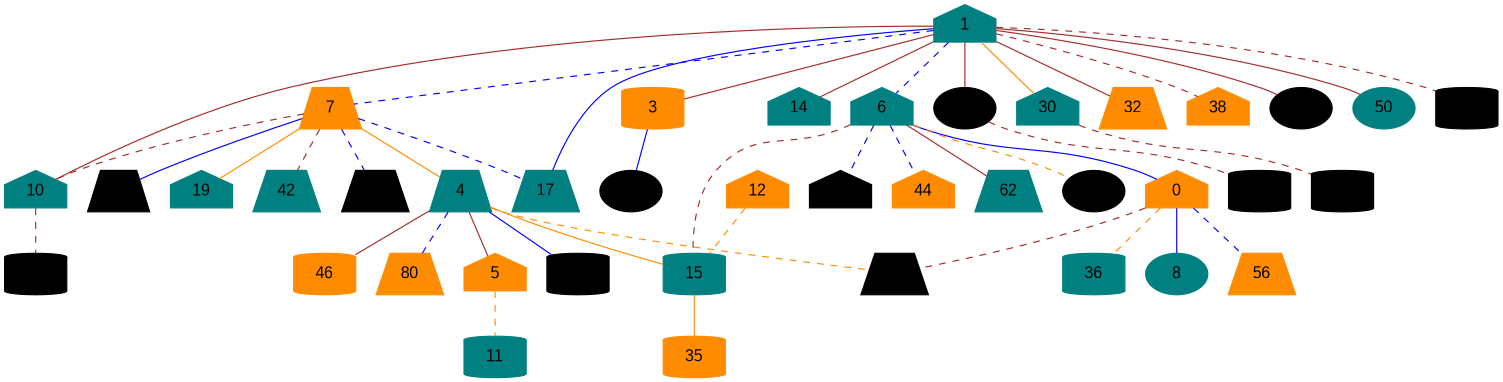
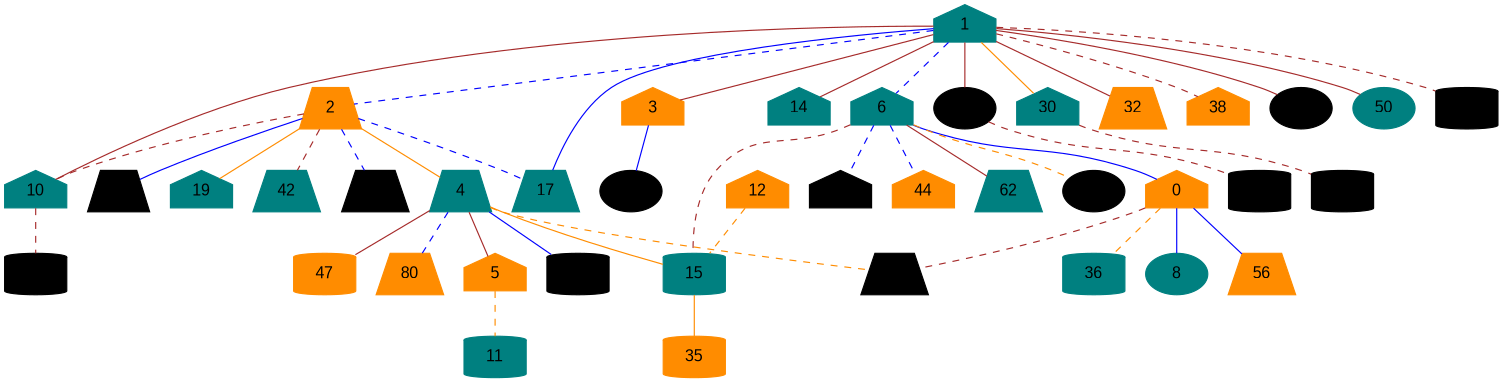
(330, 108) -> (330, 108)
(653, 108) -> (653, 108)
(1218, 231) -> (1218, 231)
(325, 274) -> (325, 274)
